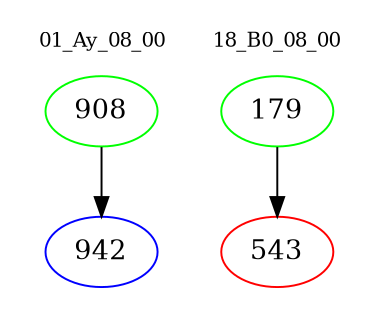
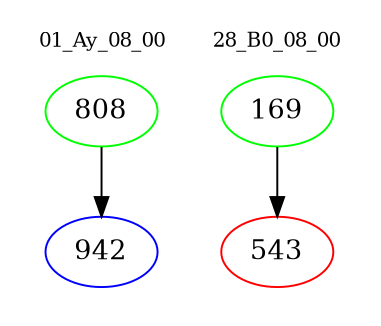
(277, 42) -> (277, 42)
(102, 111) -> (102, 111)
(277, 111) -> (277, 111)
